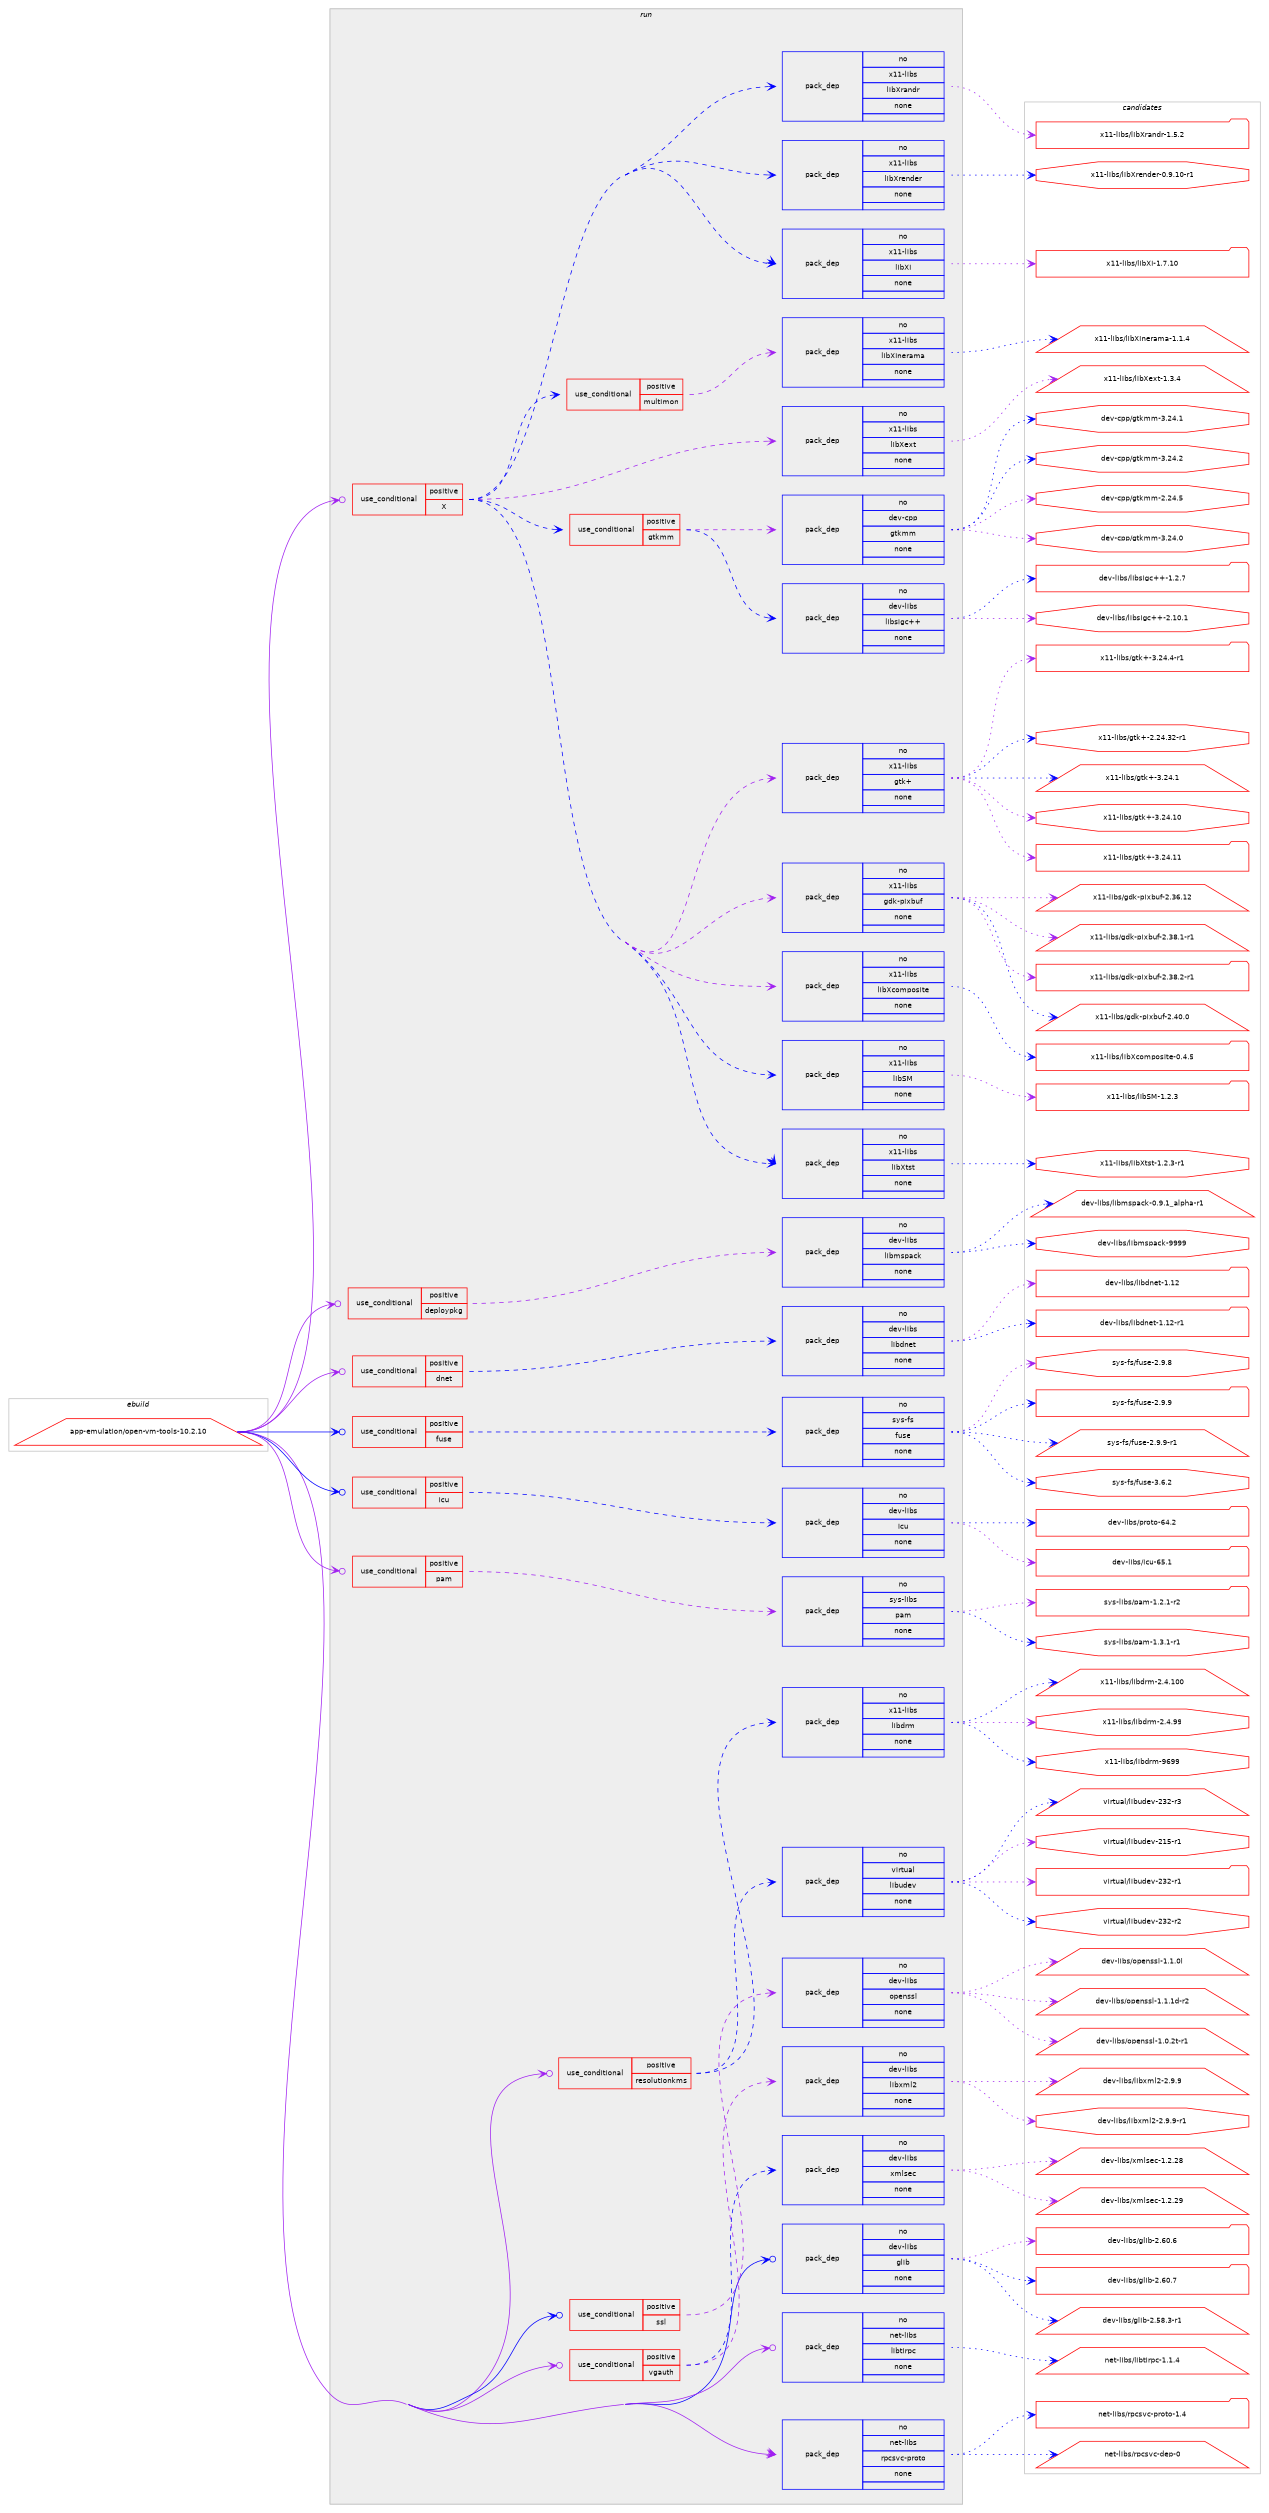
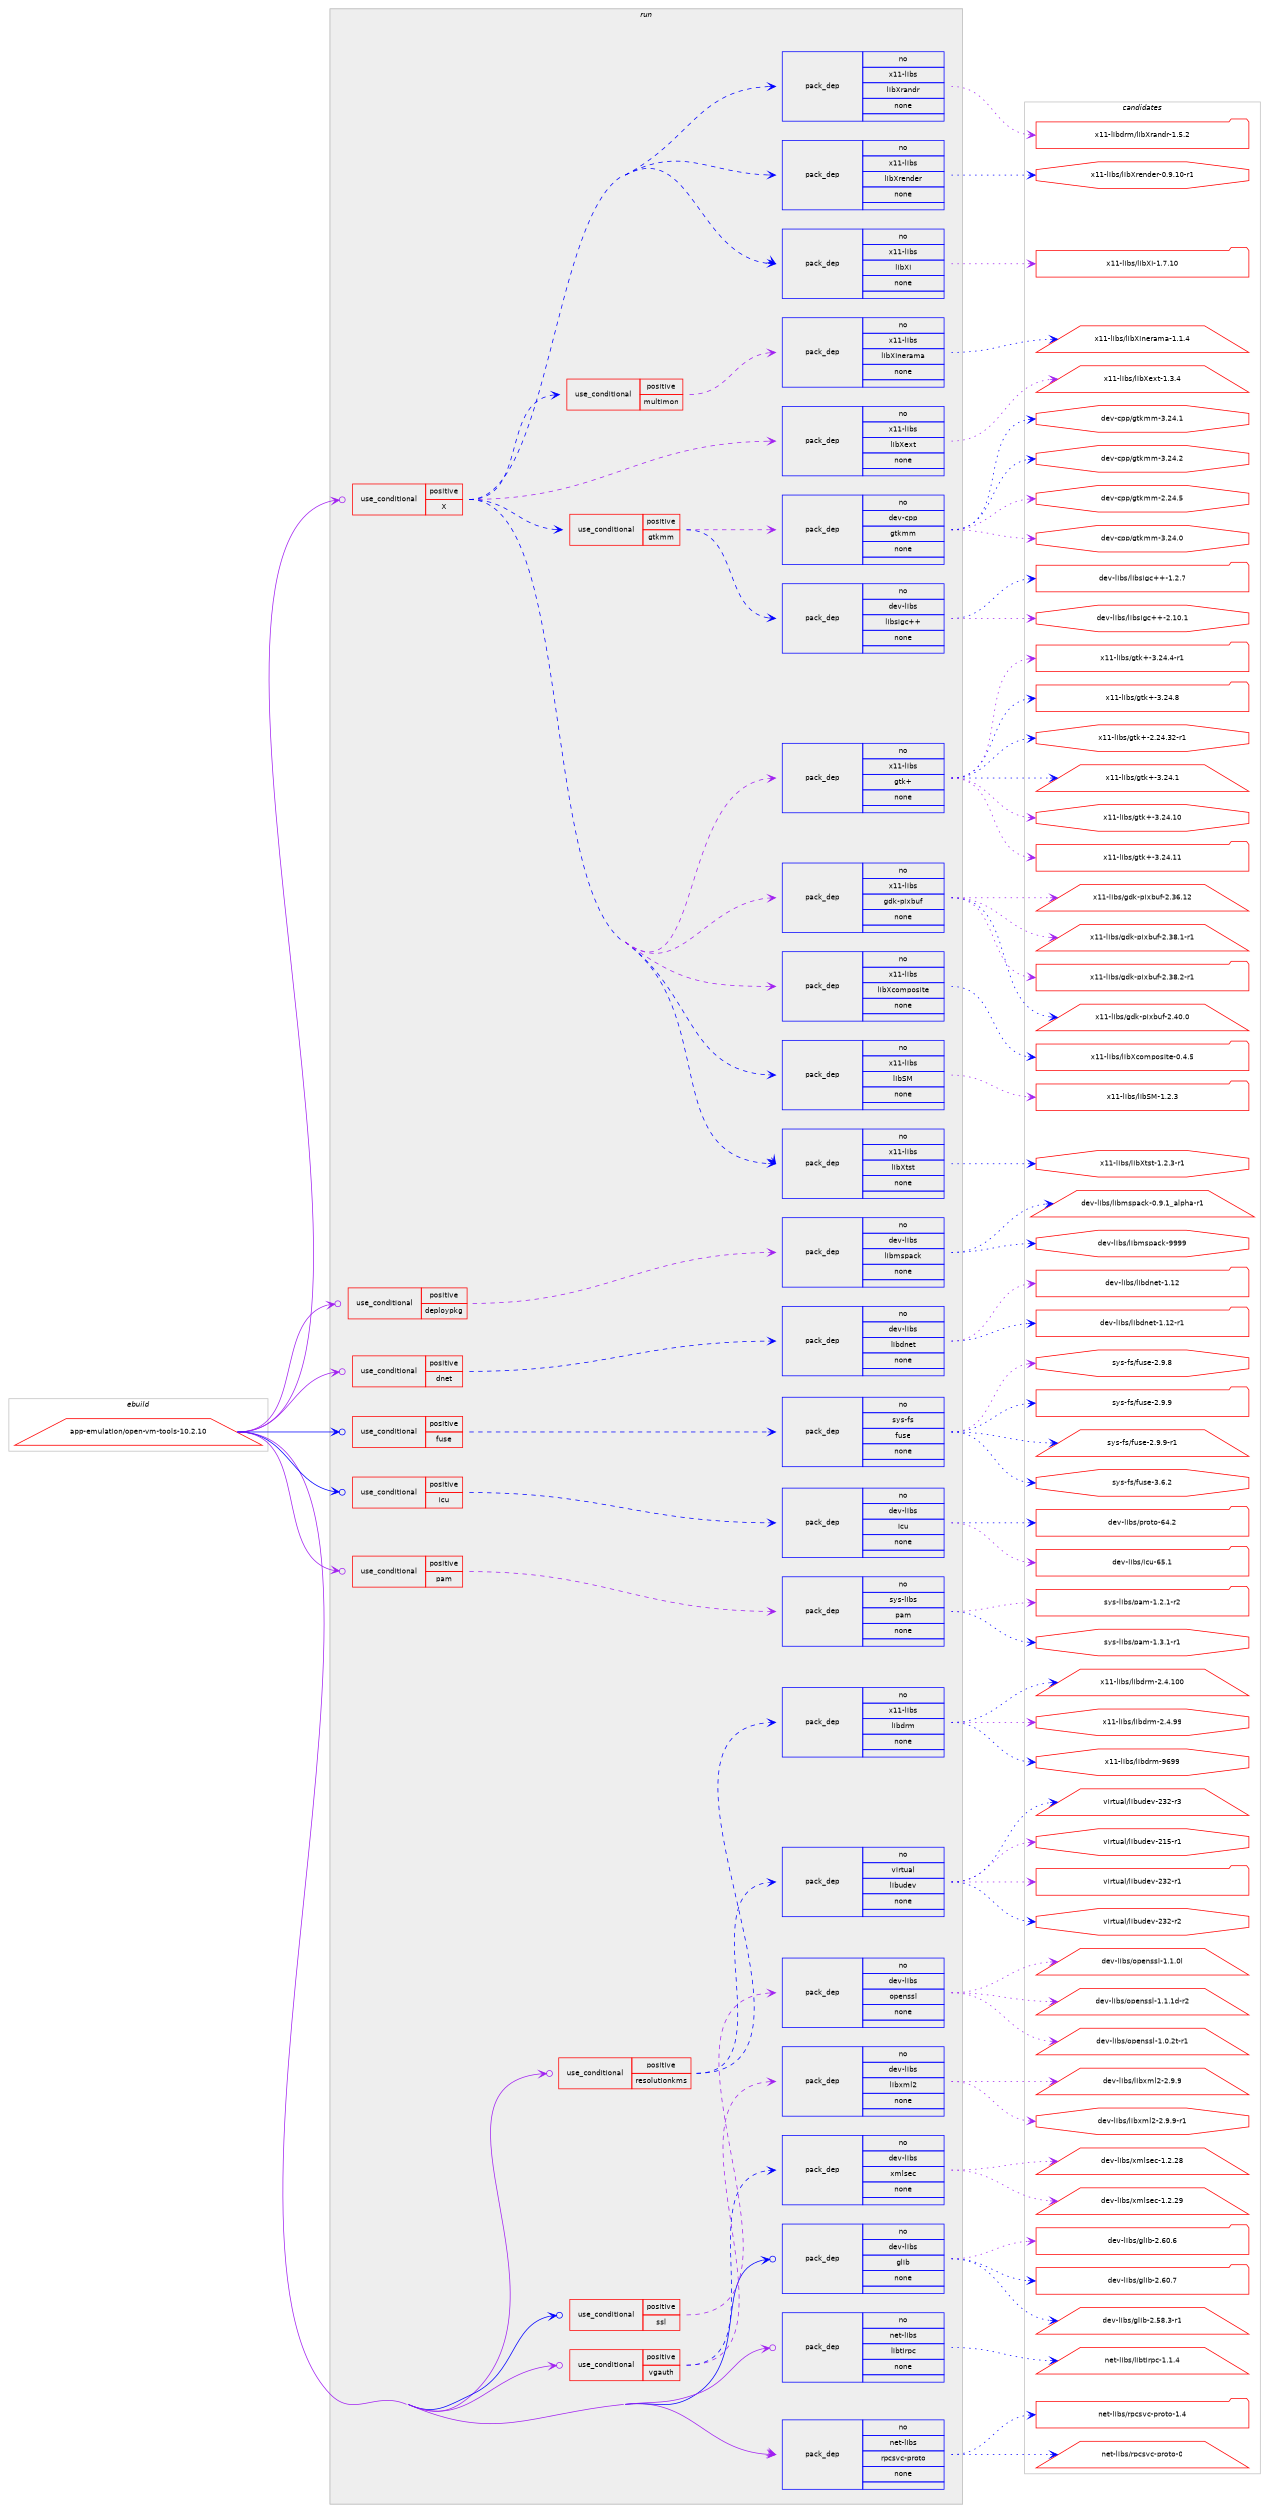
(1142, 135) -> (1142, 135)
none -> (1142, 698)
(1142, 2455) -> (1142, 2455)
